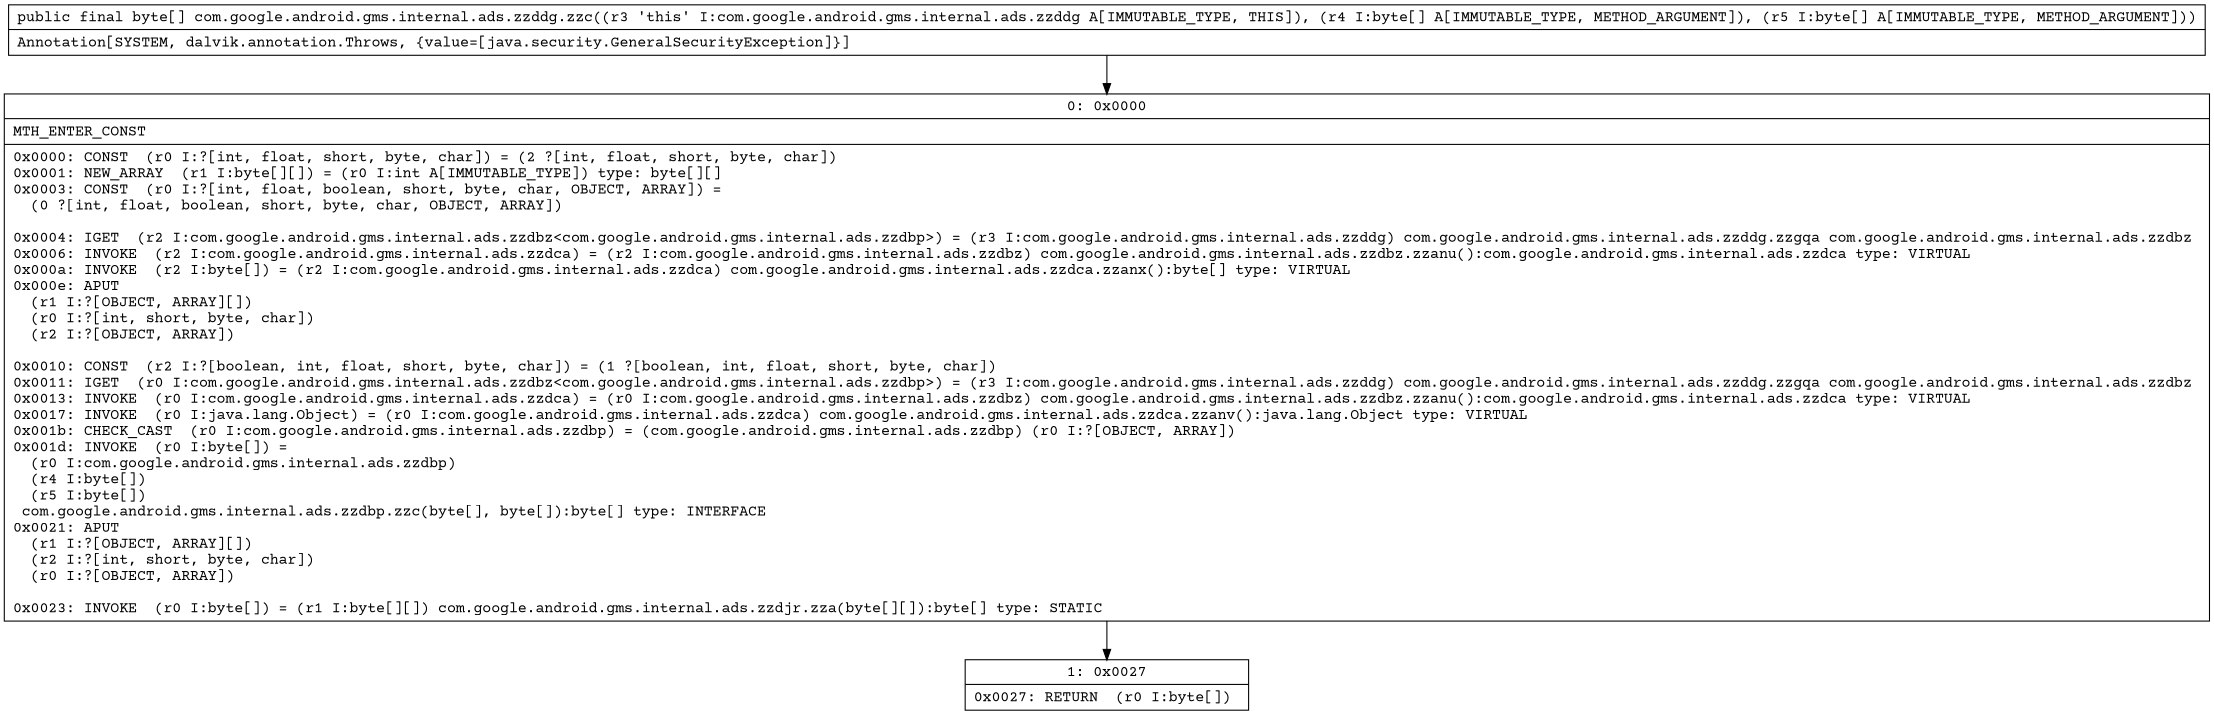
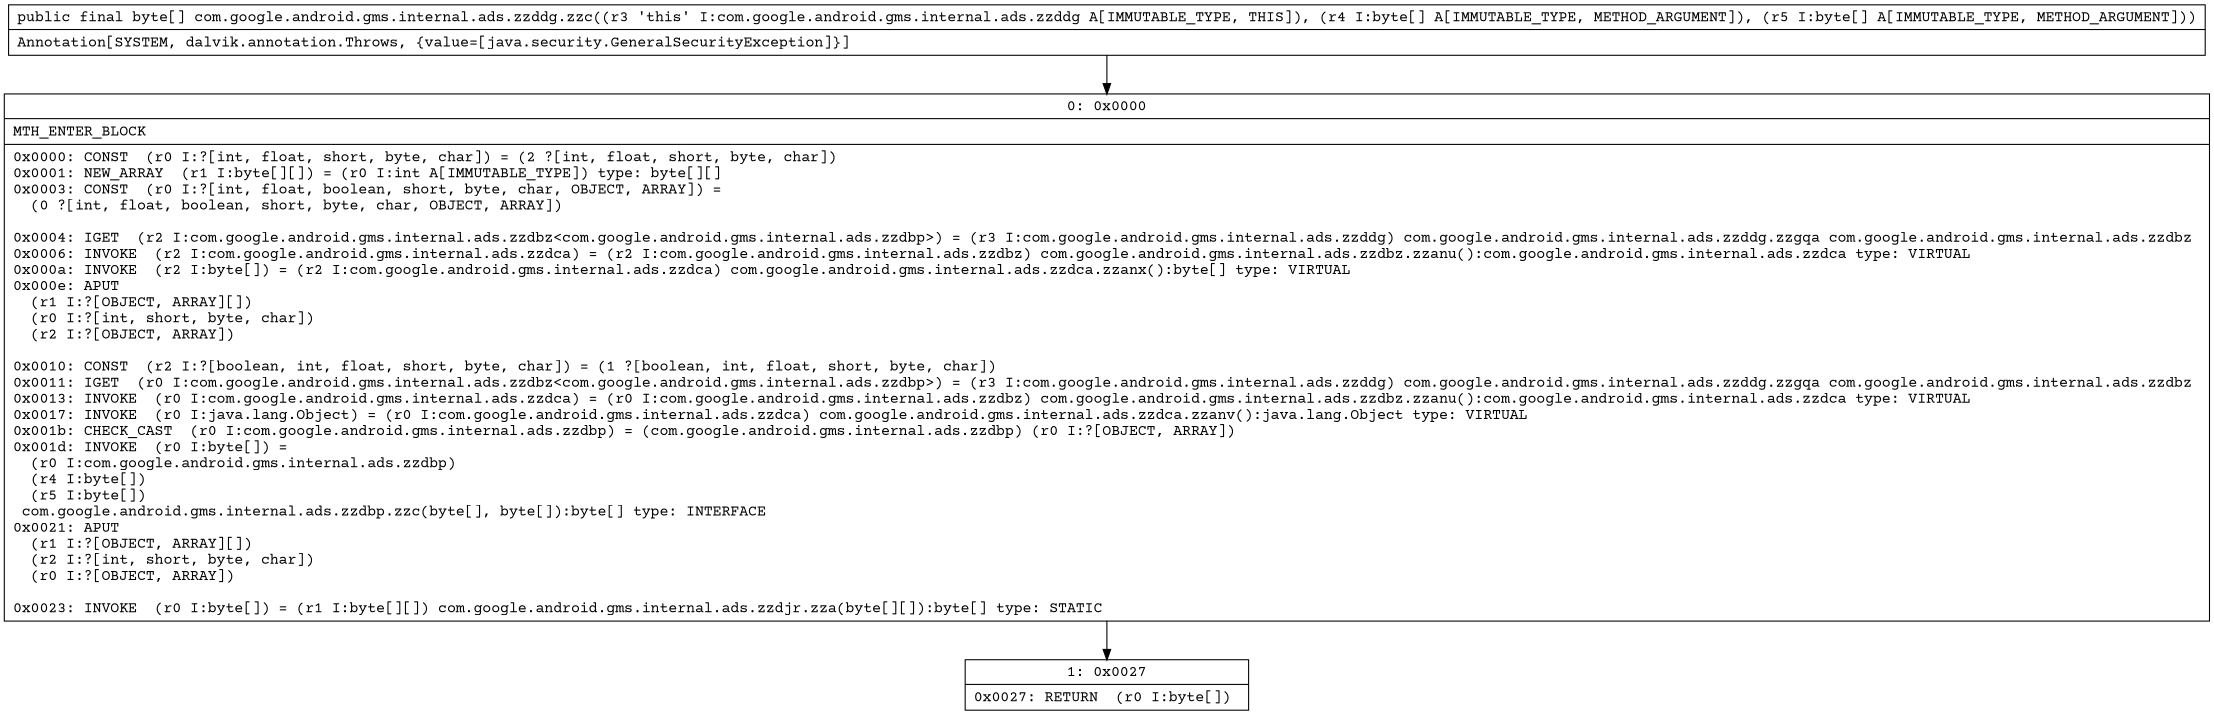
(79, 131) -> (79, 131)
